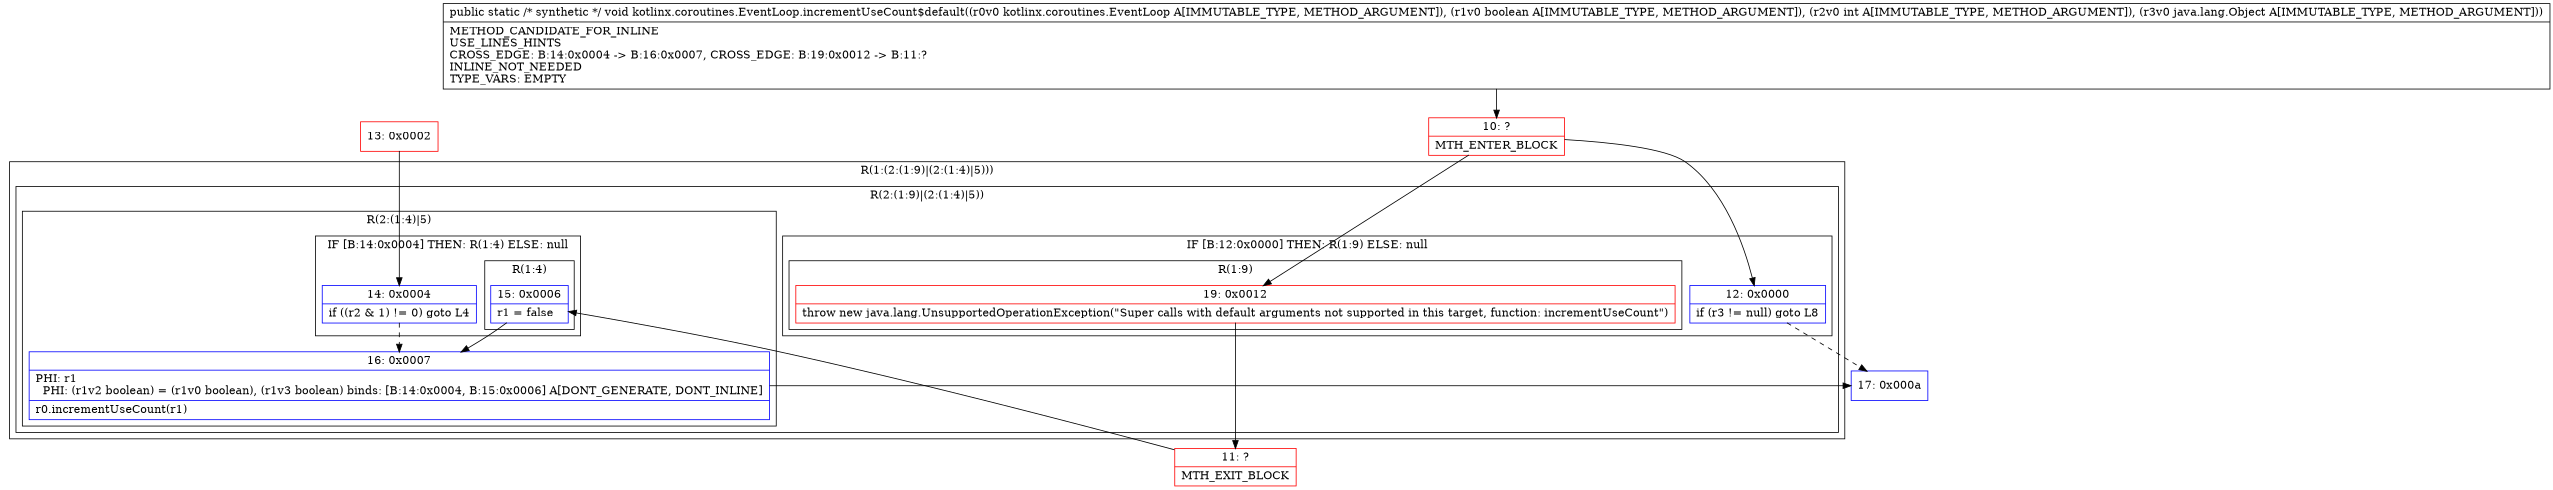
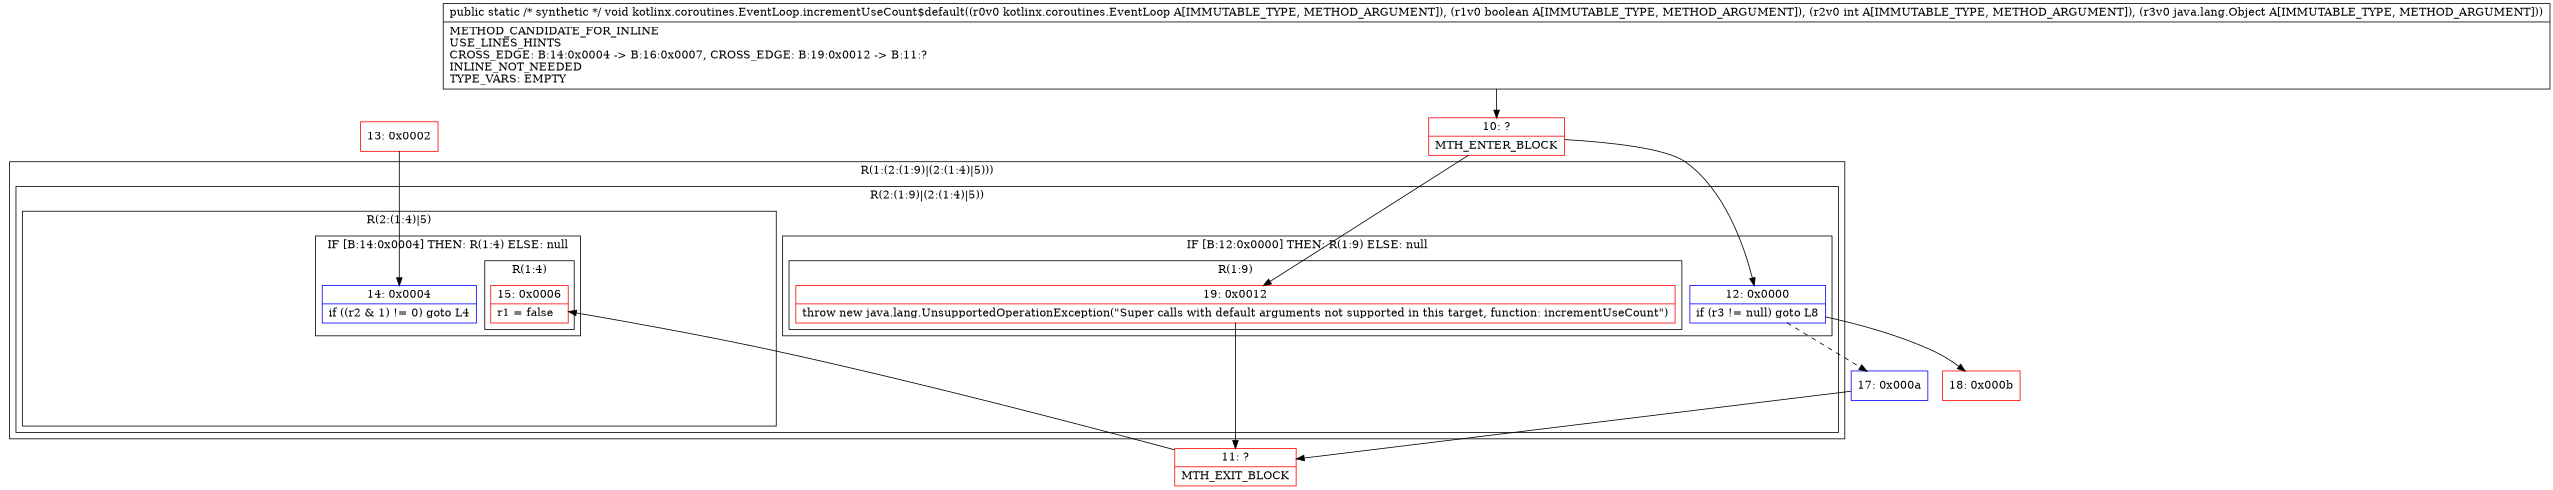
(529, 304) -> (529, 304)
(399, 386) -> none
none -> (1981, 386)
none -> (1578, 425)
